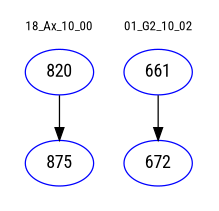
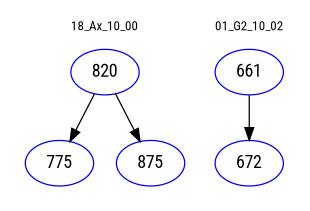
none -> (59, 163)
